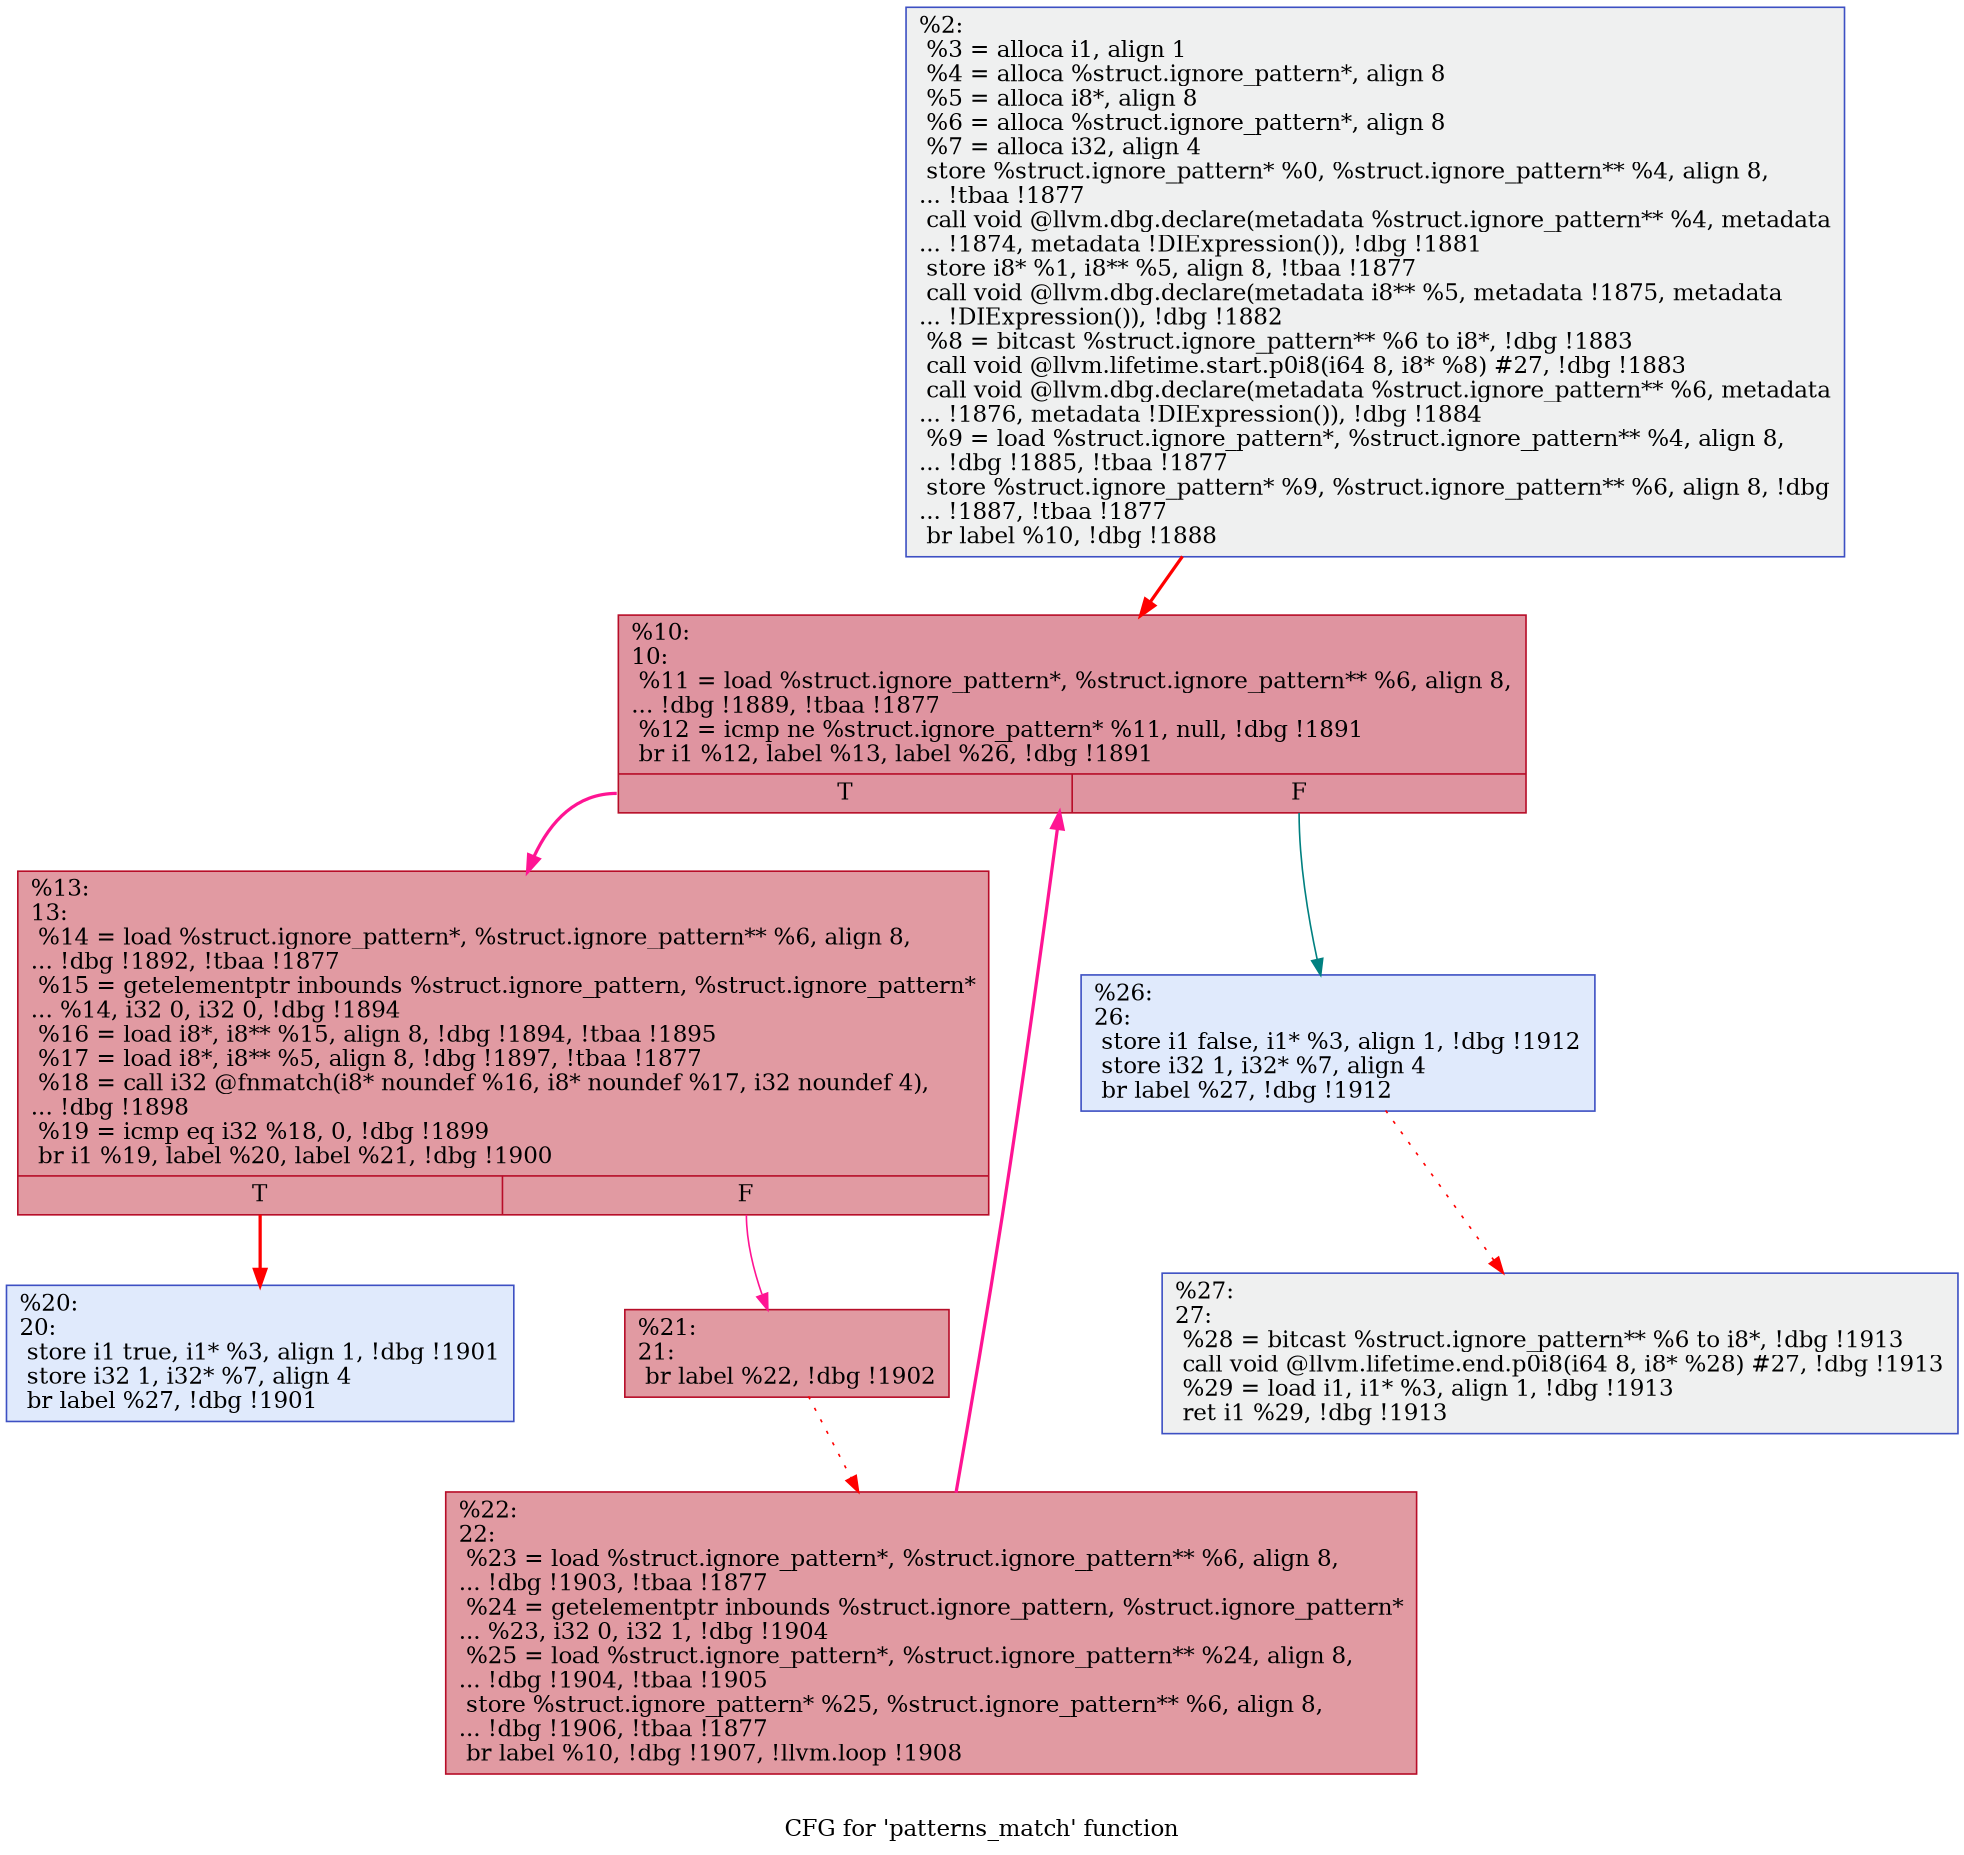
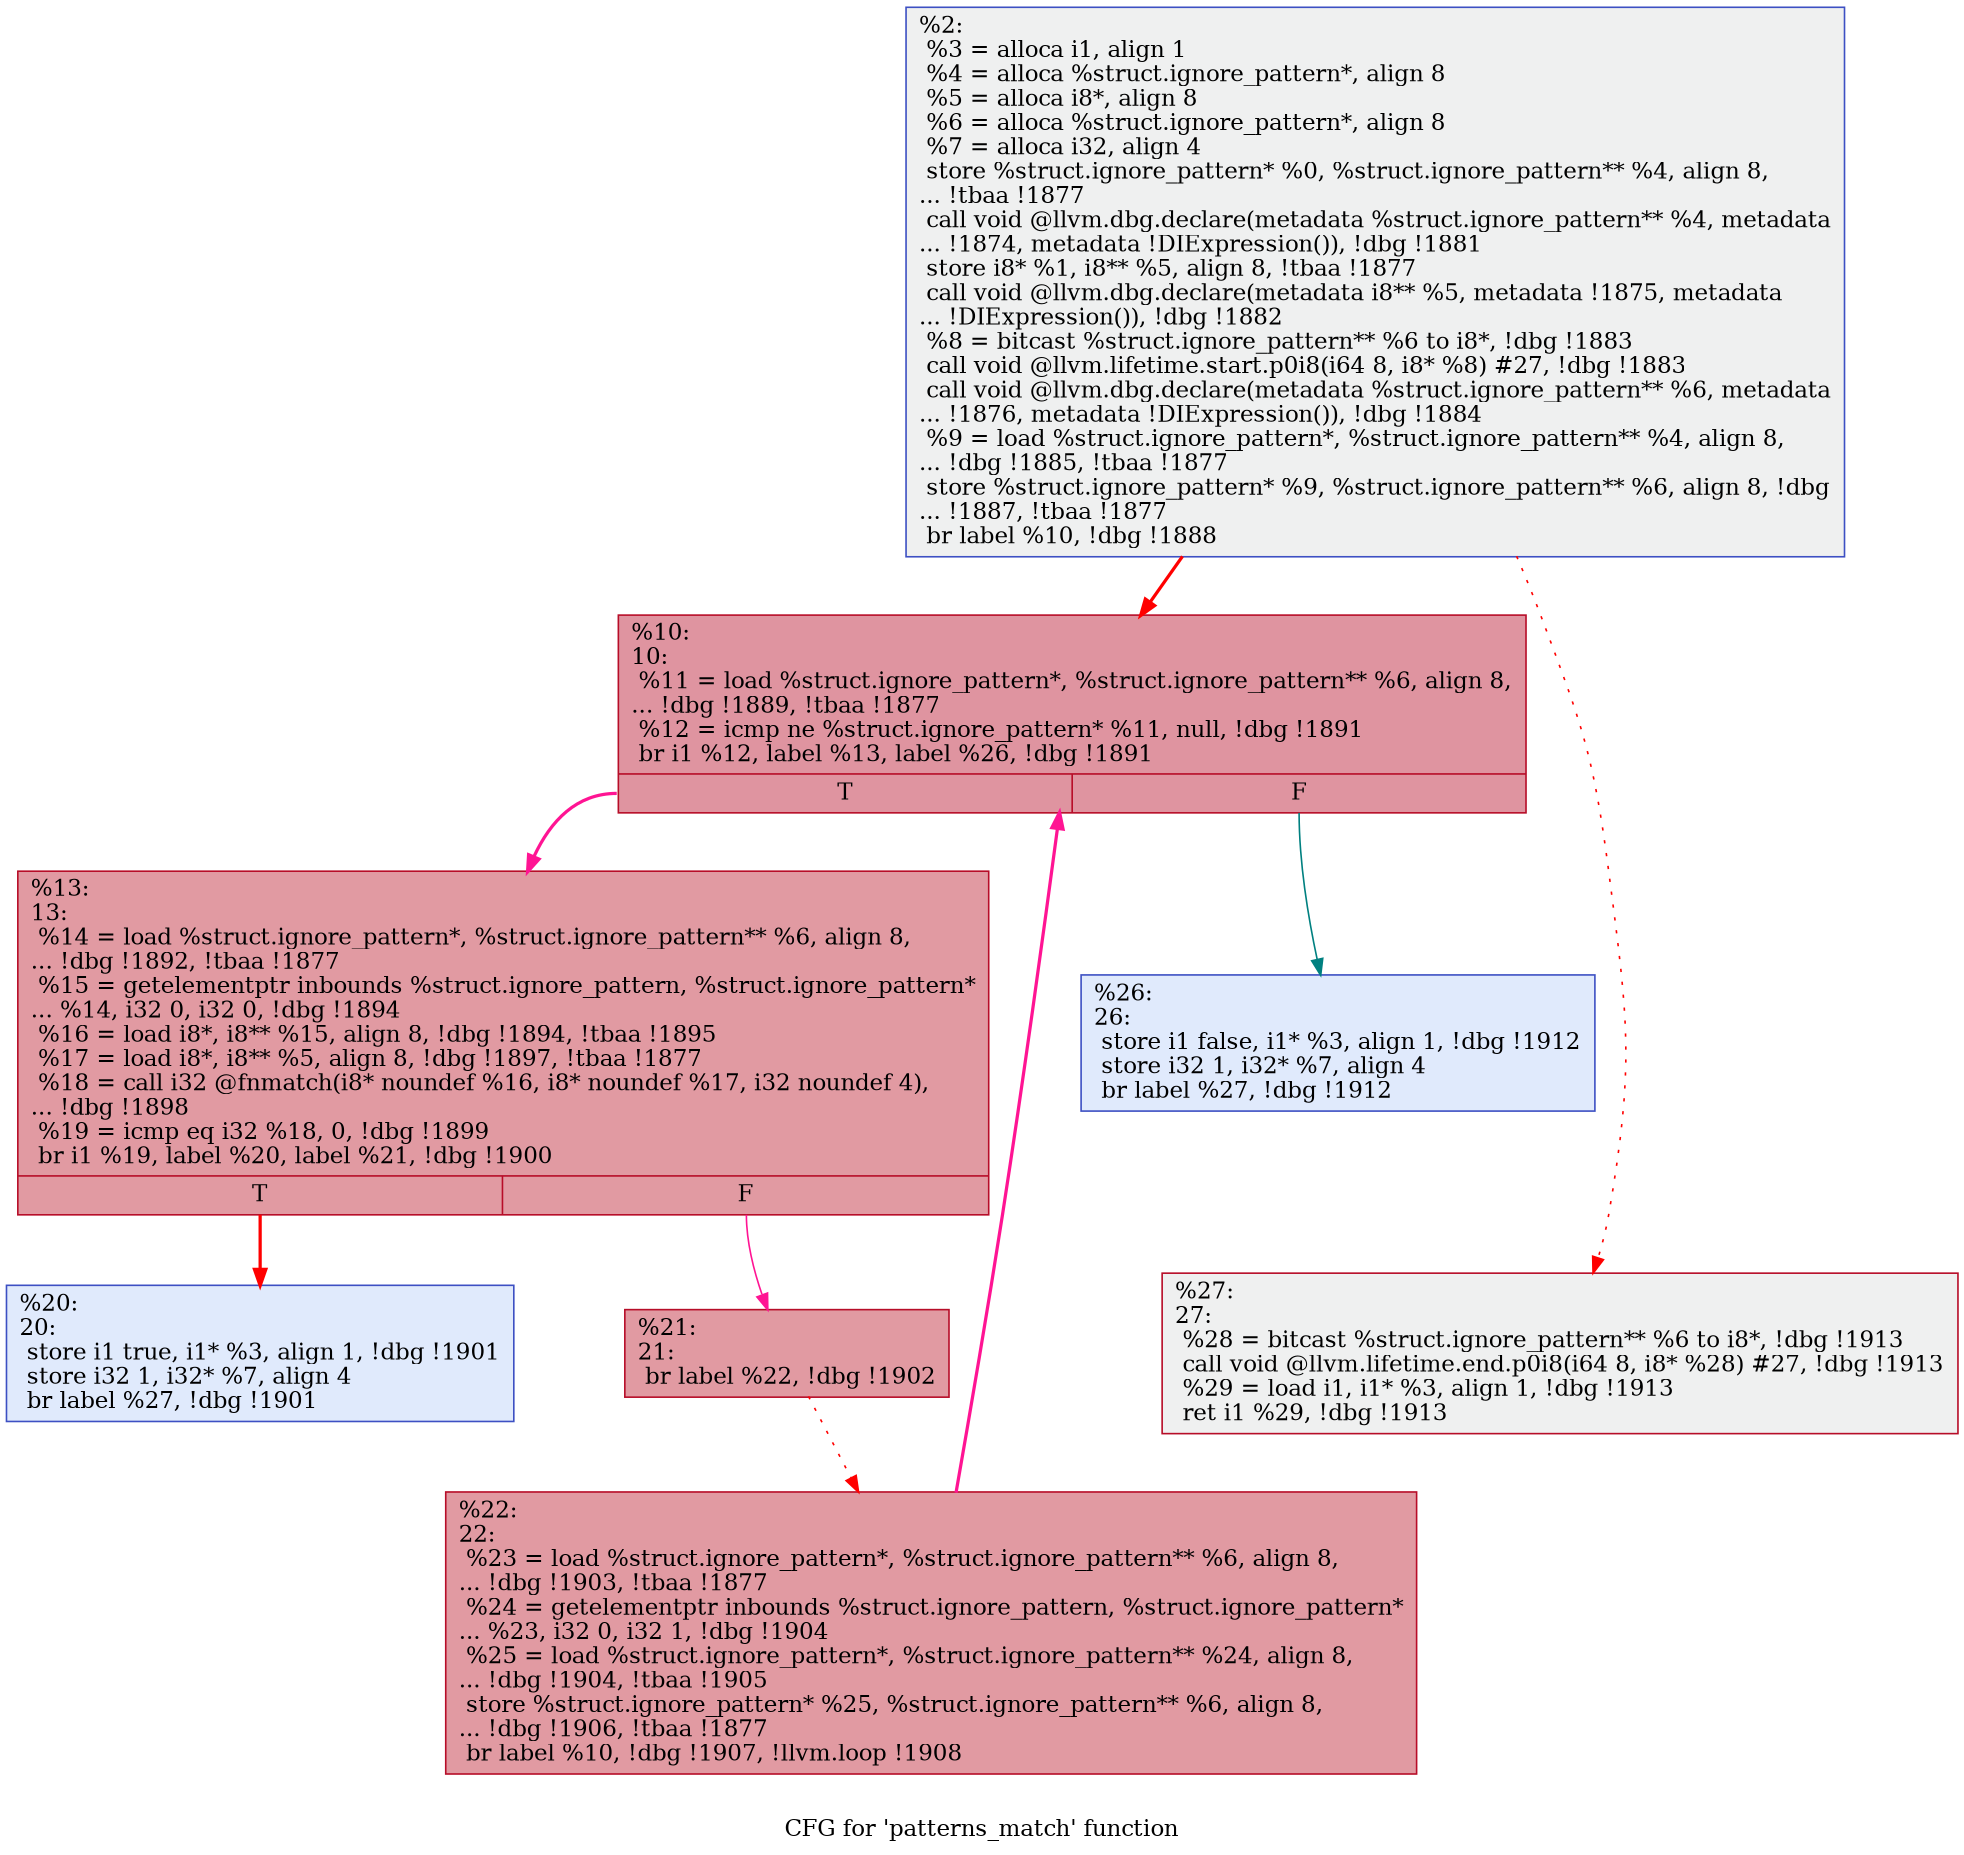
(1440, 1185) -> (1613, 901)
(1560, 1353) -> (1560, 1353)
